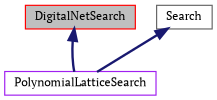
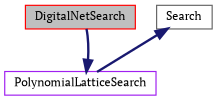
(73, 56) -> (88, 44)
